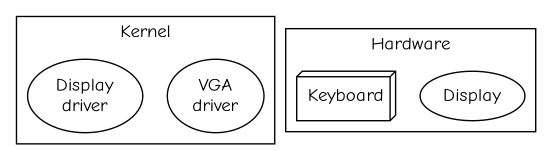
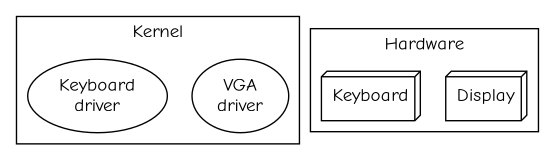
(85, 96) -> (98, 96)
(473, 96) -> (486, 96)
